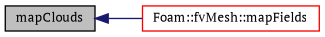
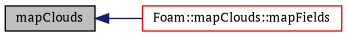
(231, 18) -> (242, 18)
